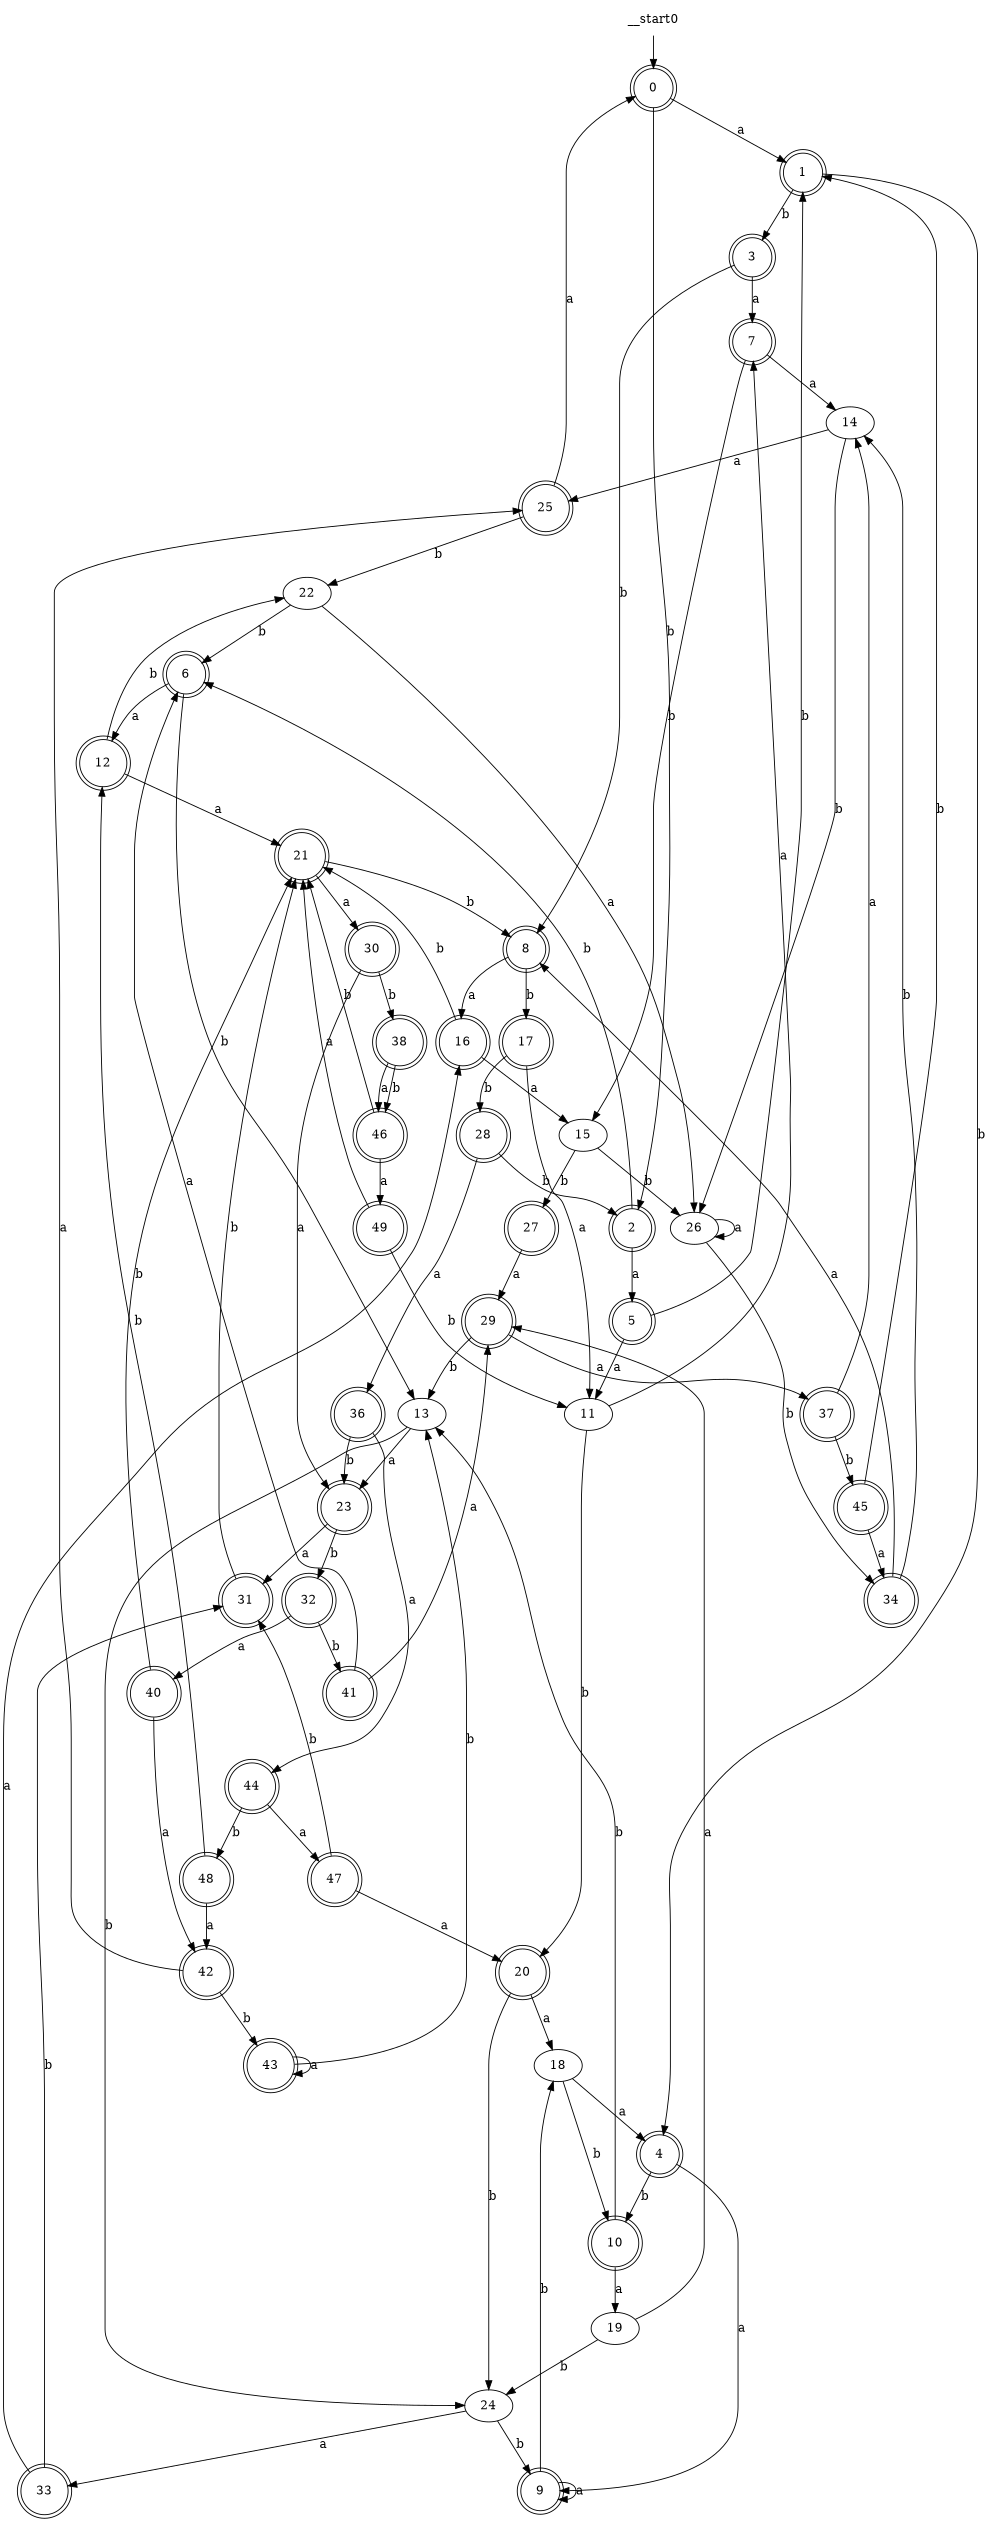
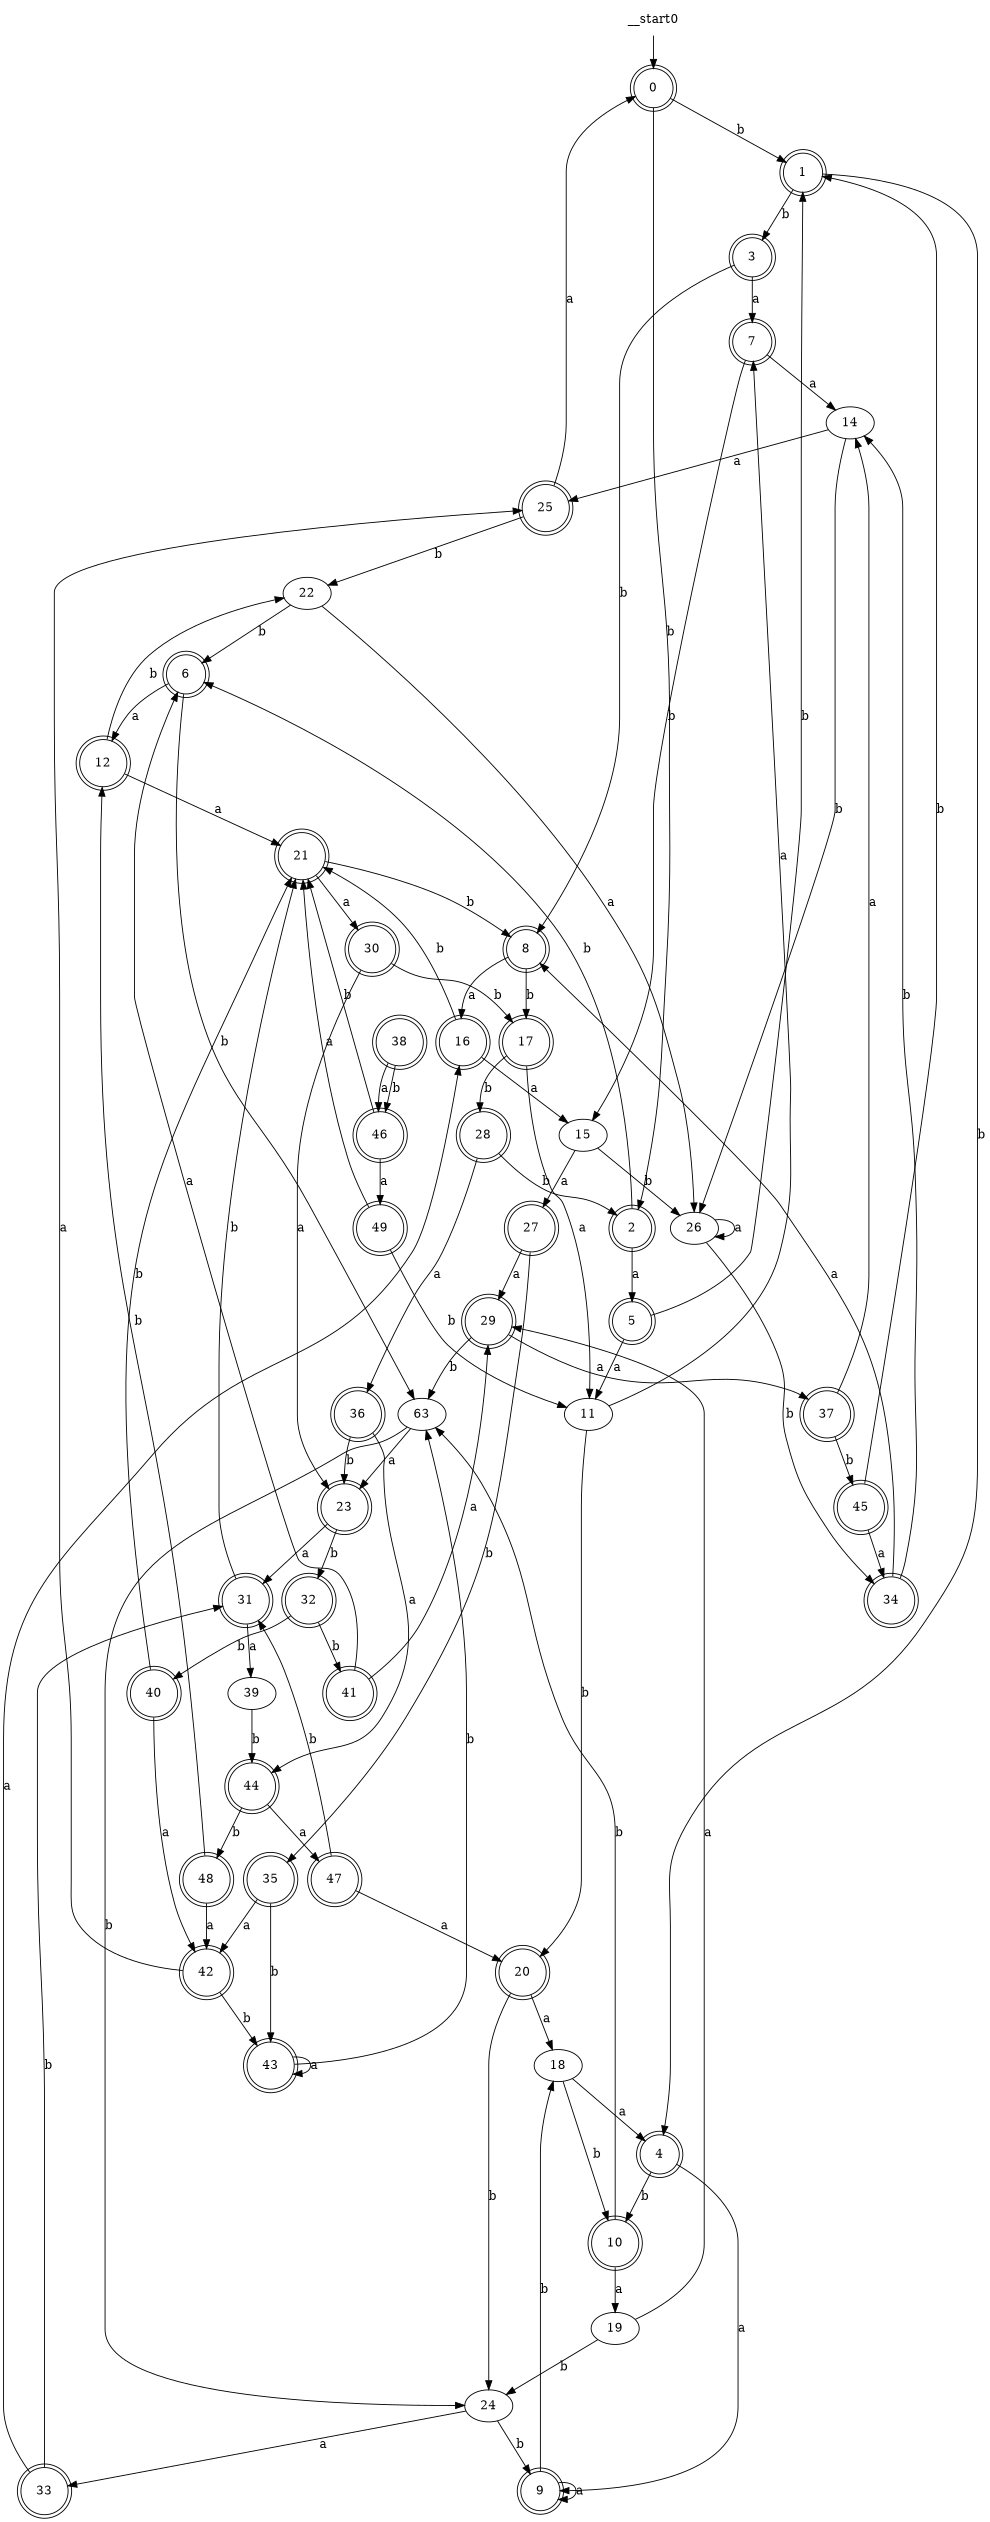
(741, 130) -> (741, 130)
(385, 991) -> (453, 981)
(565, 1182) -> (565, 1182)
(422, 1414) -> (422, 1414)
(242, 1647) -> (242, 1647)
none -> (252, 1694)
none -> (271, 1880)
